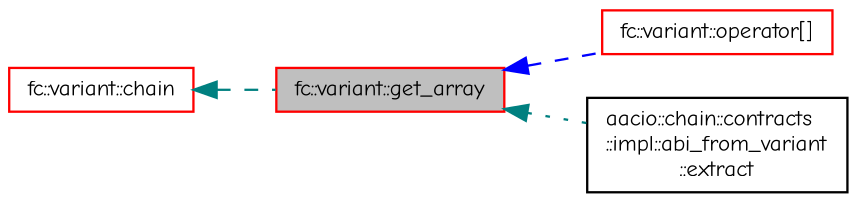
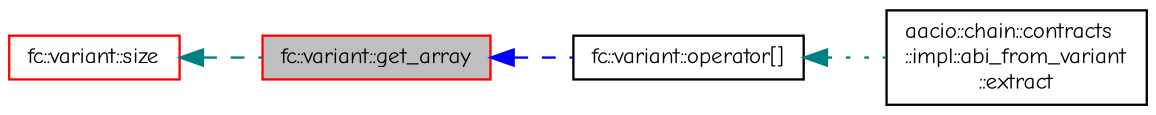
(717, 32) -> (689, 58)
(101, 90) -> (94, 58)
(557, 118) -> (857, 58)
